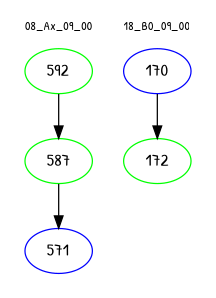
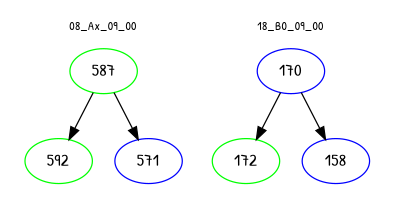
(59, 110) -> (84, 111)
none -> (336, 161)
